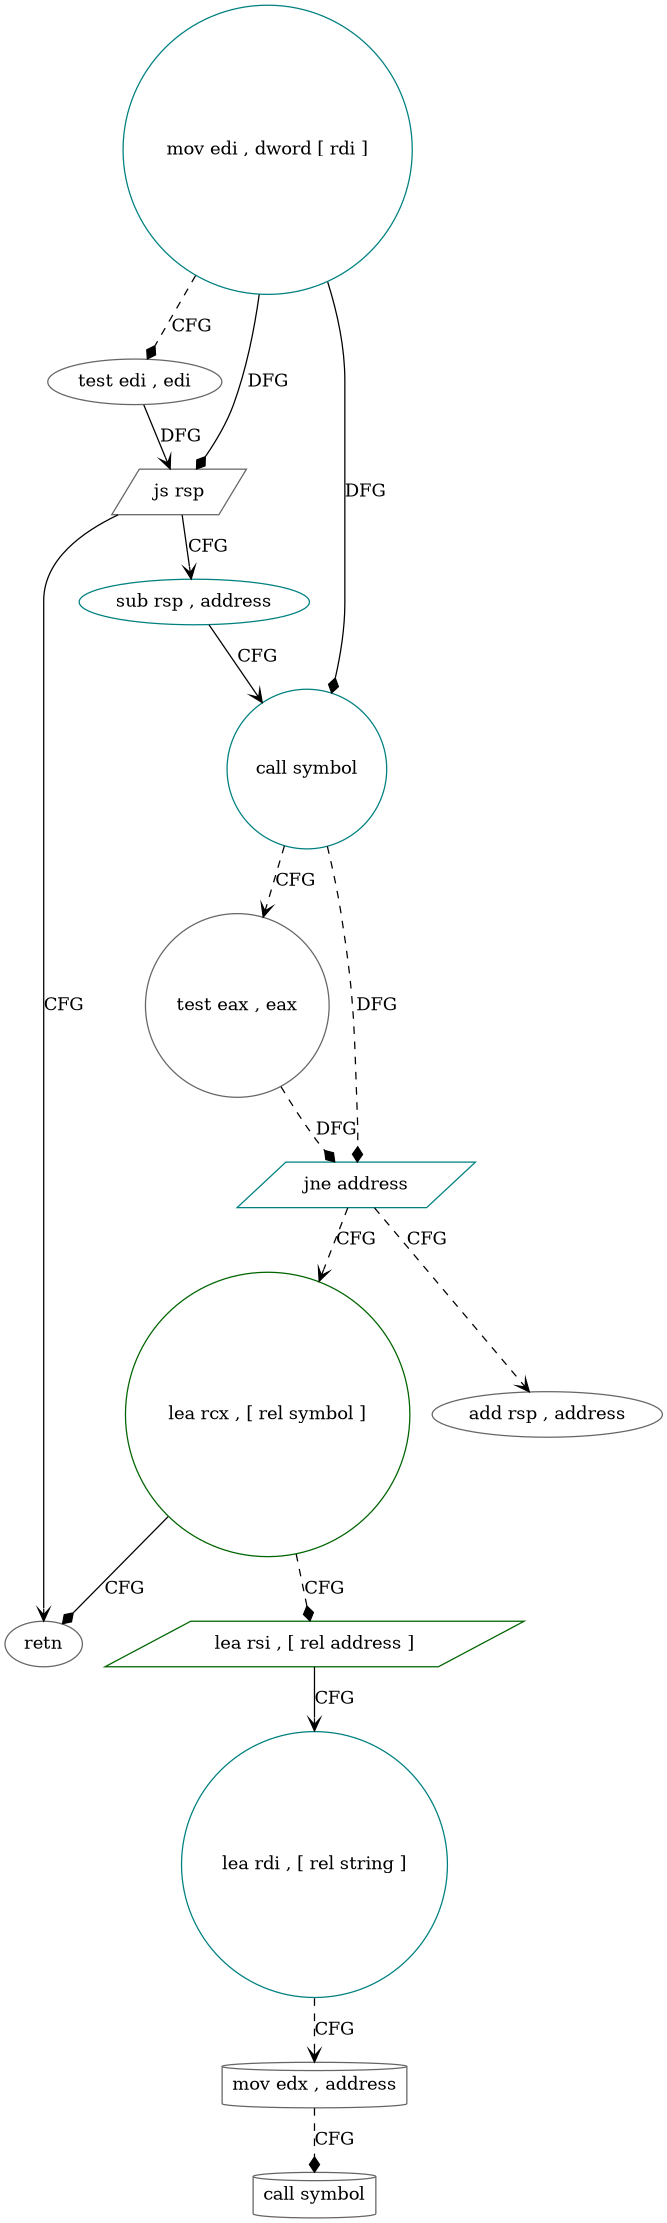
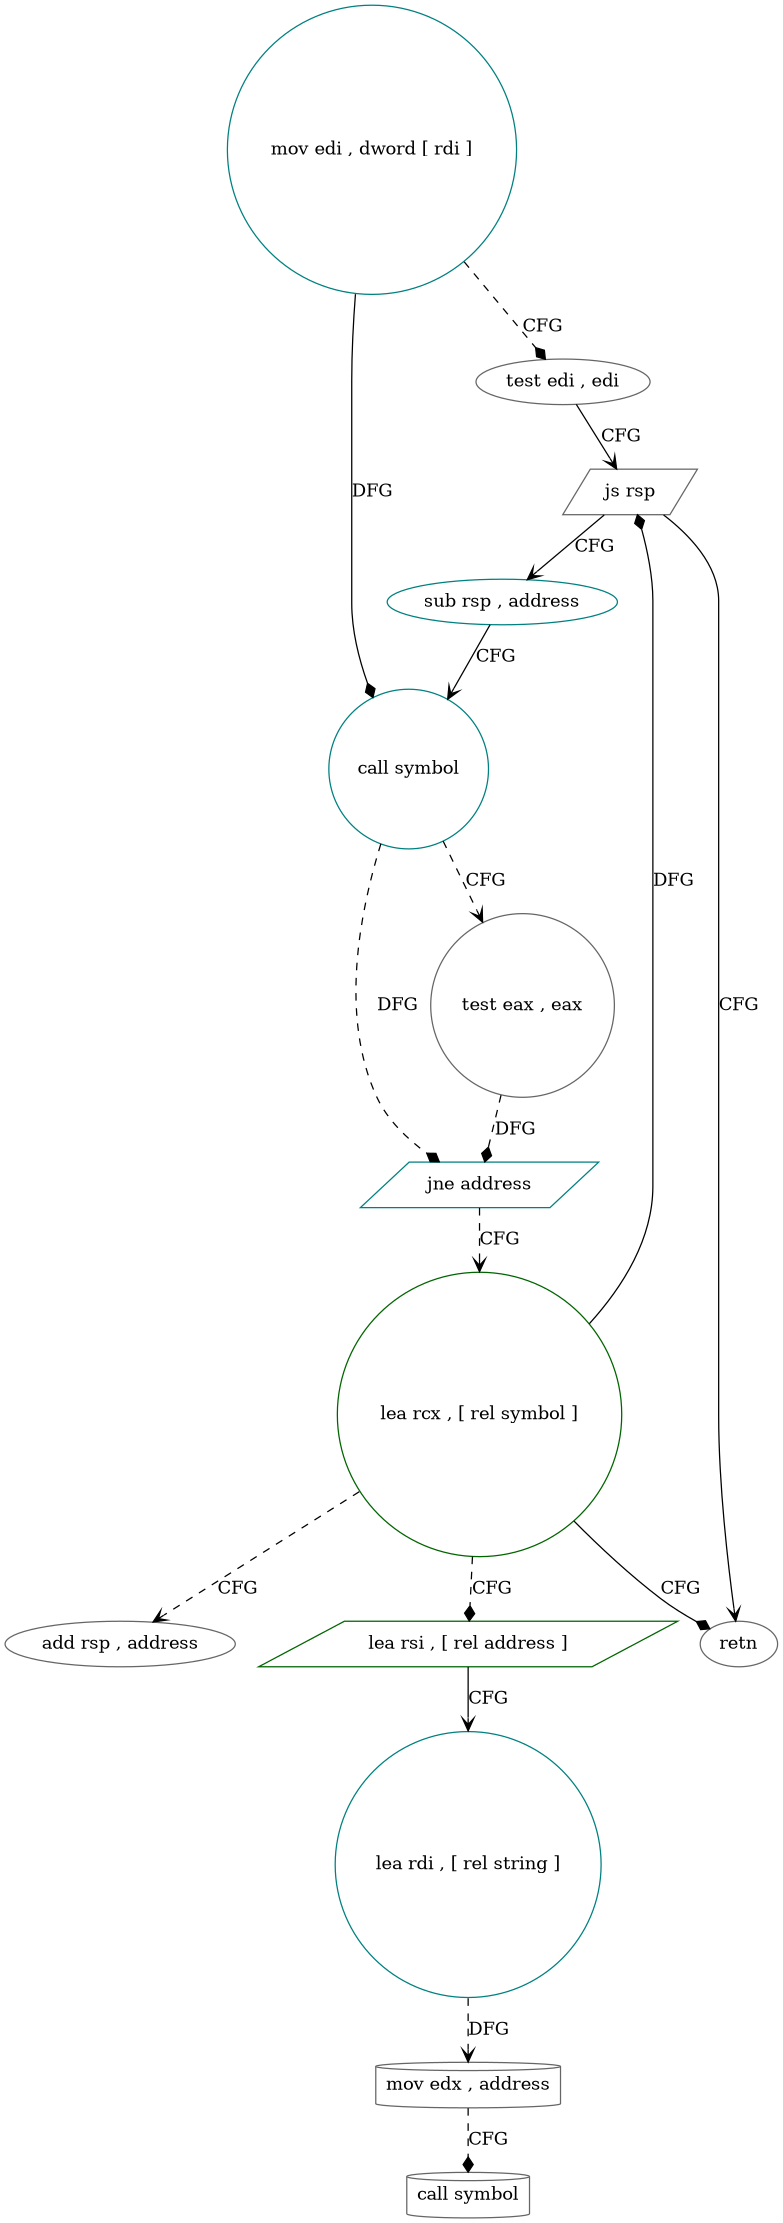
(242, 379) -> (653, 935)
(181, 437) -> (621, 437)
(448, 1295) -> (262, 1553)
(335, 2030) -> (489, 2030)
